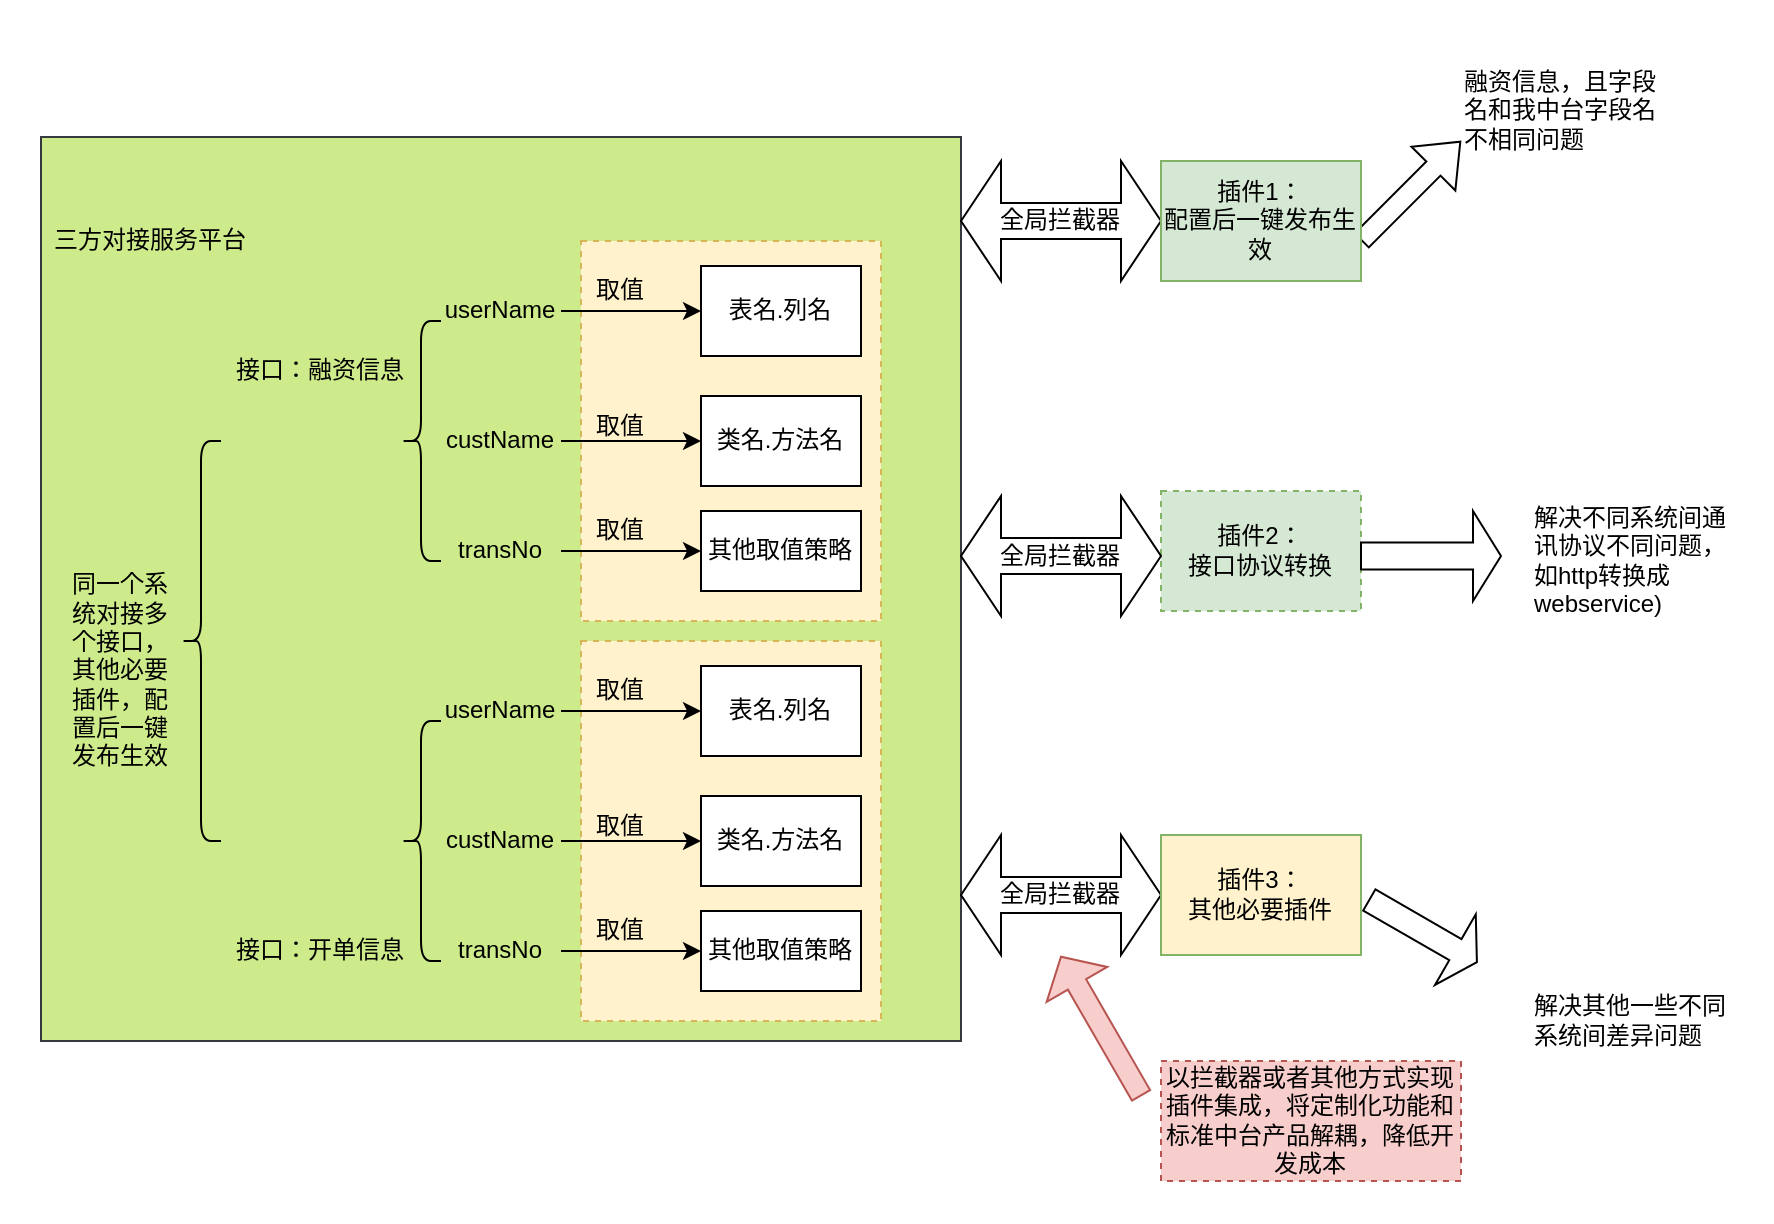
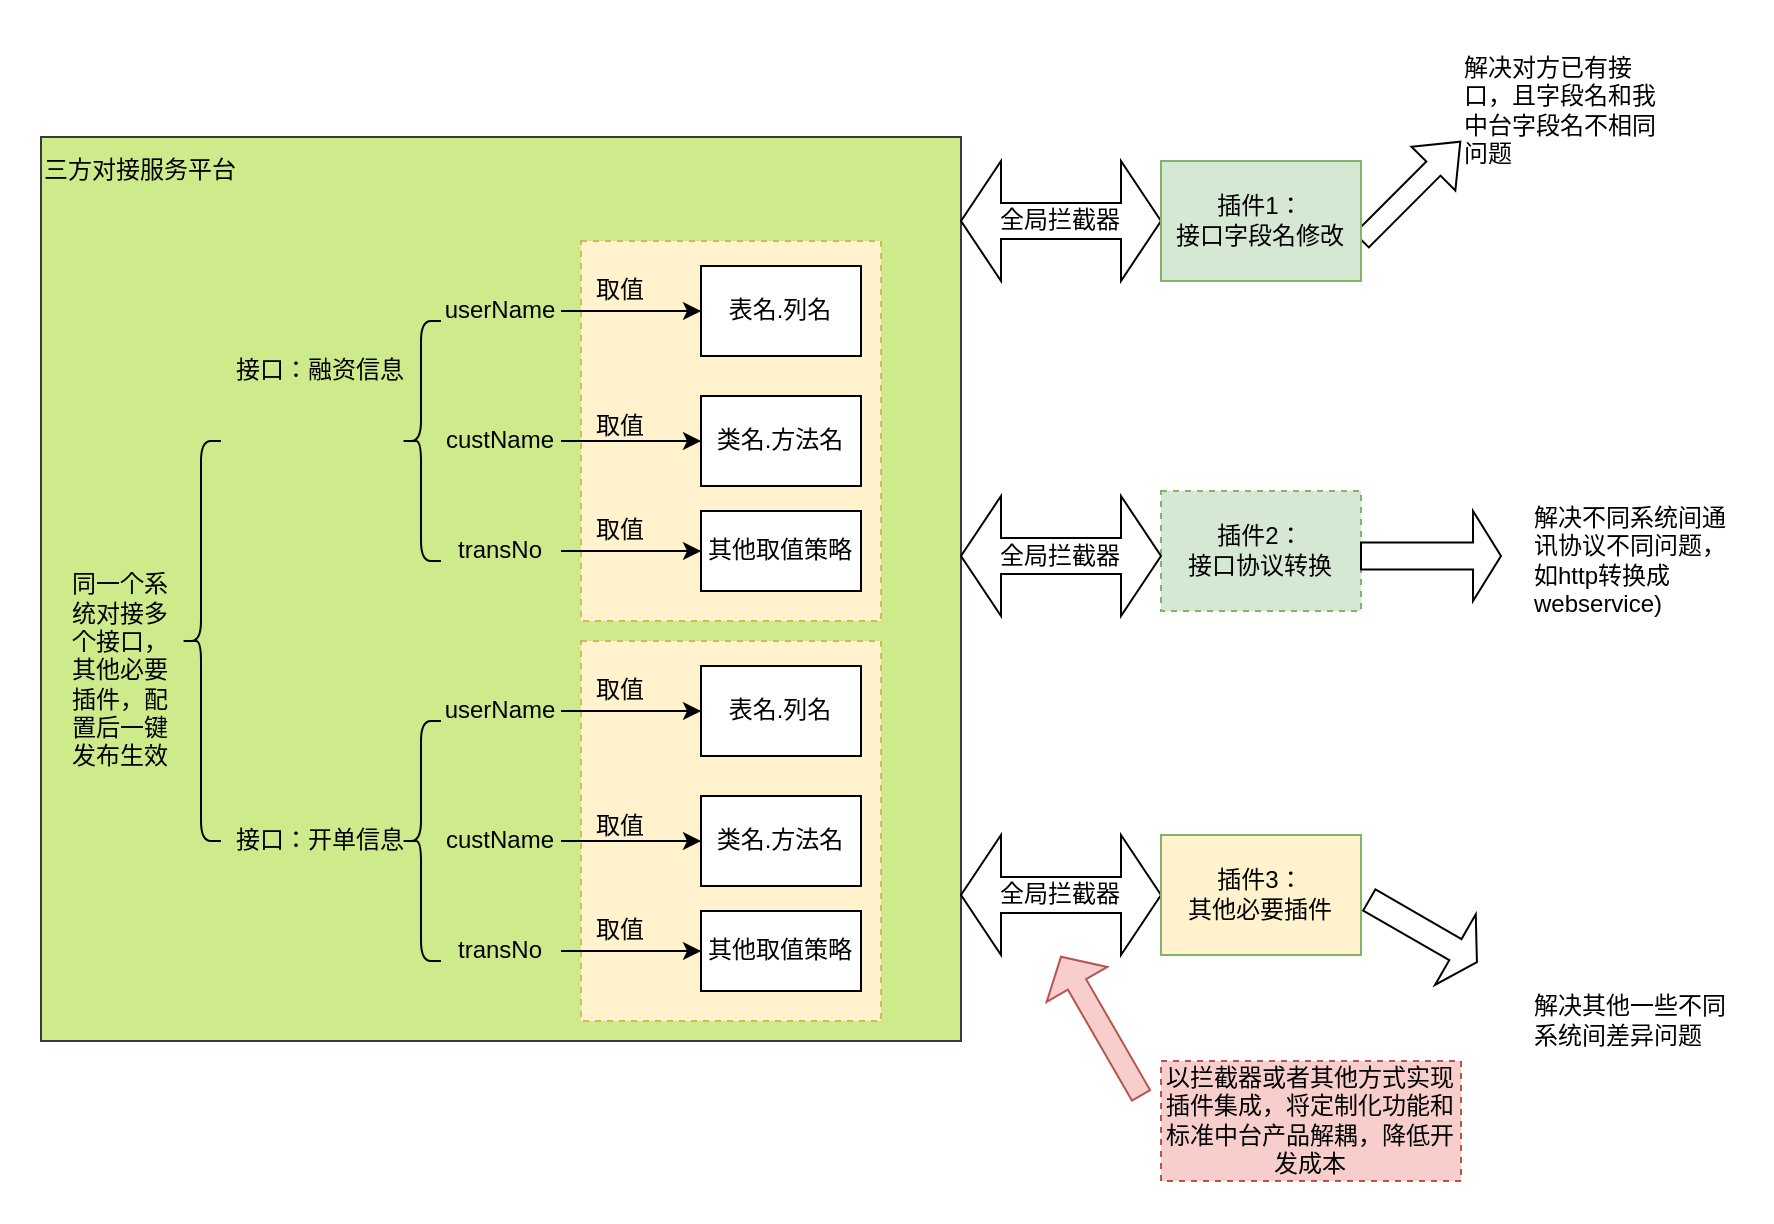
(1563, 111) -> (1563, 111)
(1261, 221) -> (1261, 221)
(151, 241) -> (141, 171)
(321, 951) -> (321, 841)
